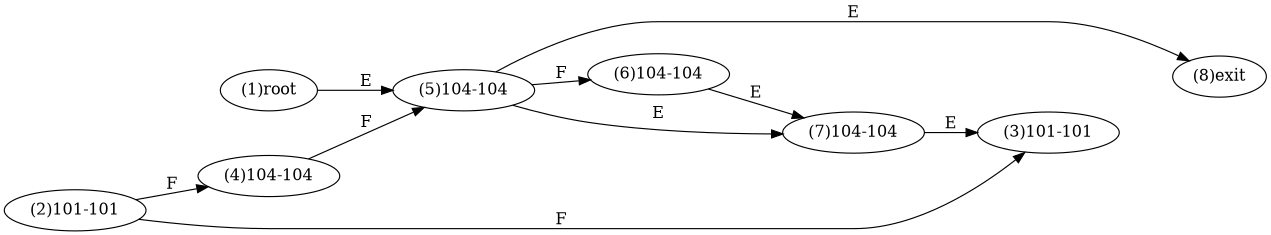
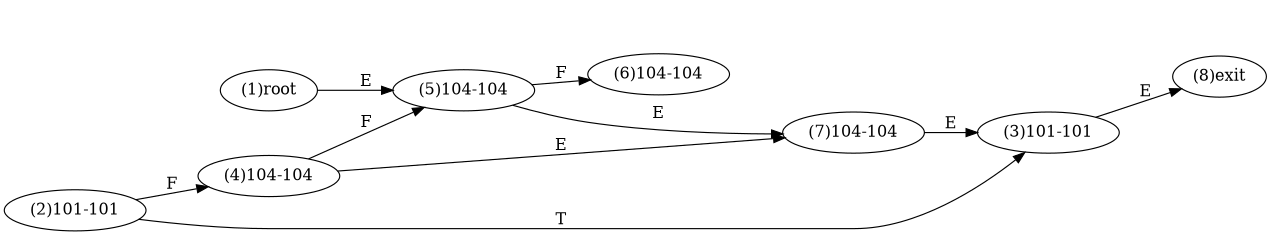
(835, 22) -> (1133, 105)
(750, 102) -> (556, 155)
(561, 220) -> (561, 220)
